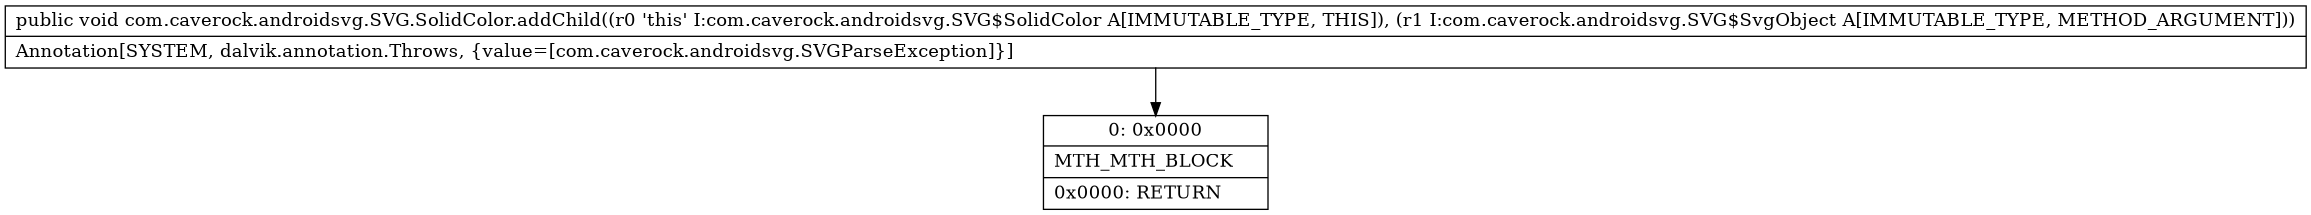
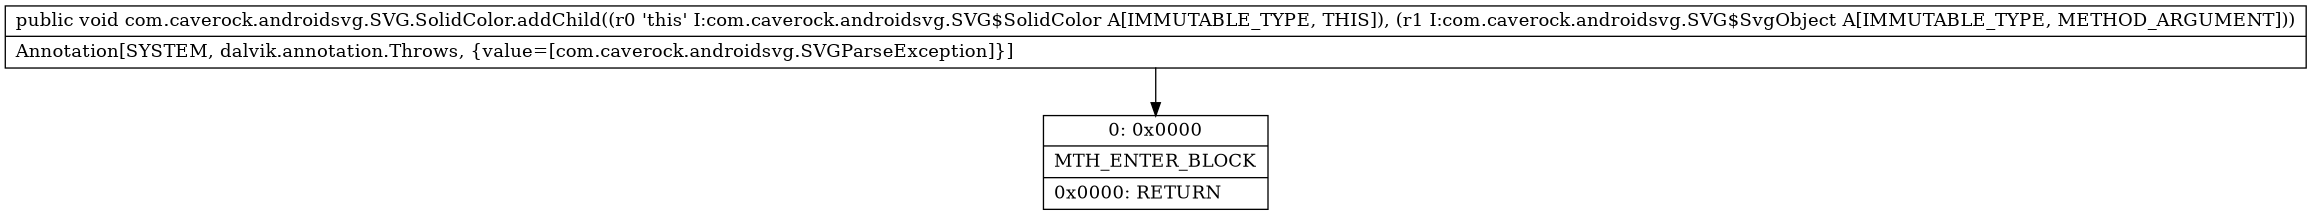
(1144, 161) -> (1156, 161)
